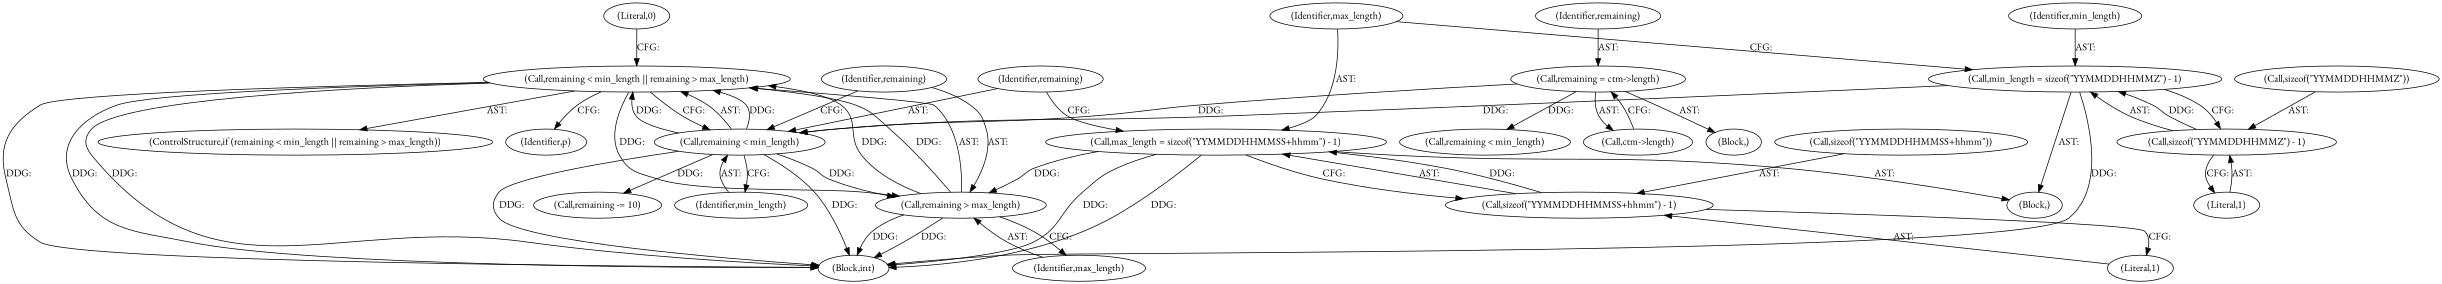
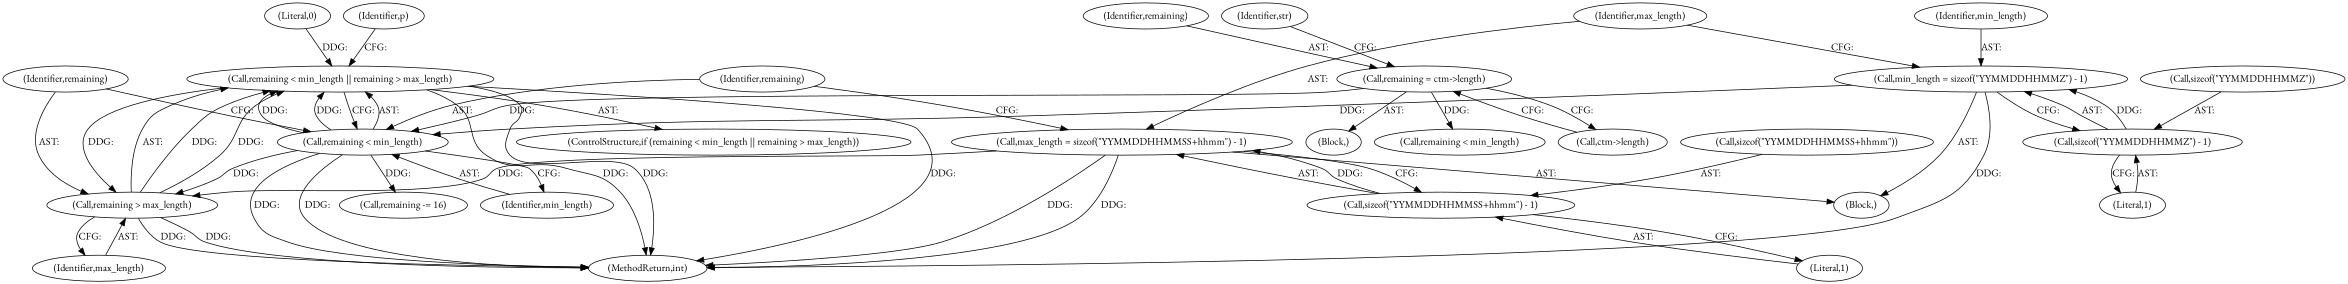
none -> (1265, 16)
(649, 47) -> (336, 47)
(578, 105) -> (364, 44)
(1610, 111) -> (1583, 111)
(598, 205) -> (403, 205)
(854, 268) -> (648, 268)
